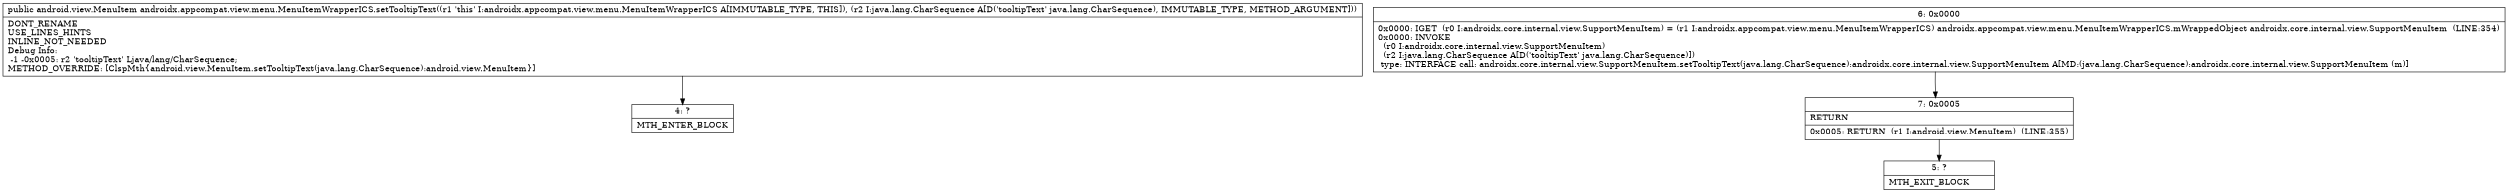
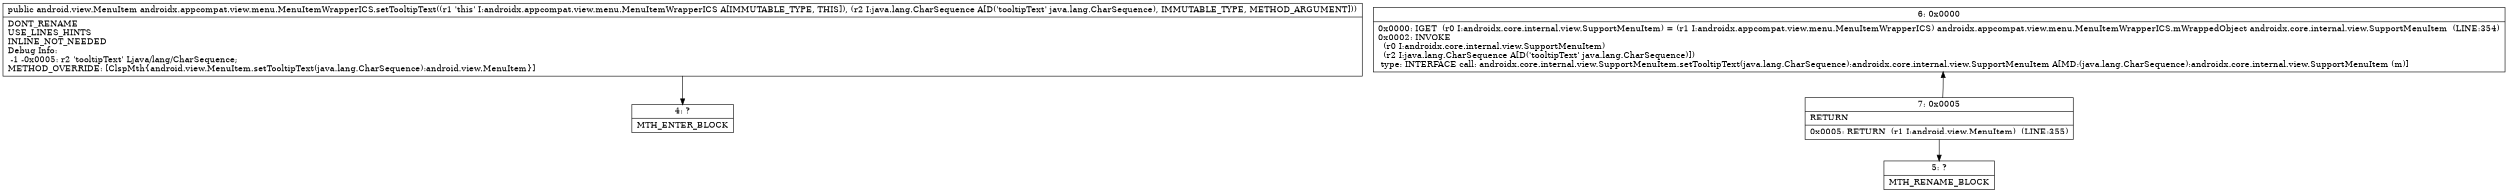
(1417, 38) -> (1417, 38)
(1935, 82) -> (1943, 88)
(1929, 182) -> (1939, 182)
